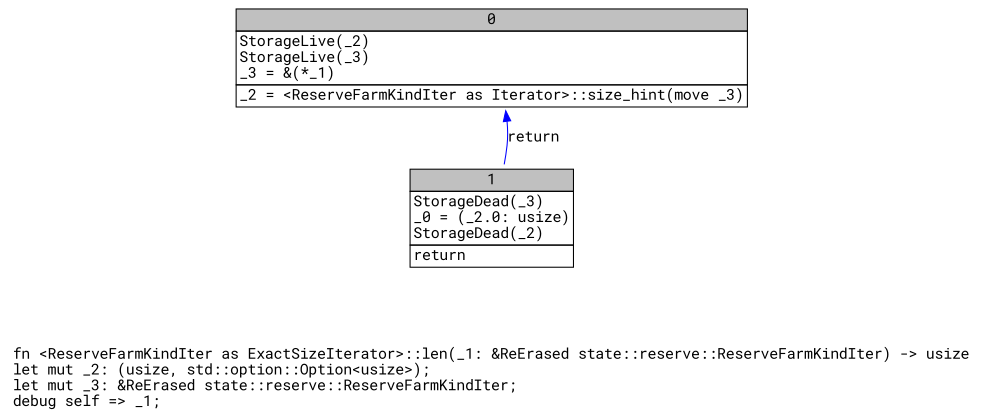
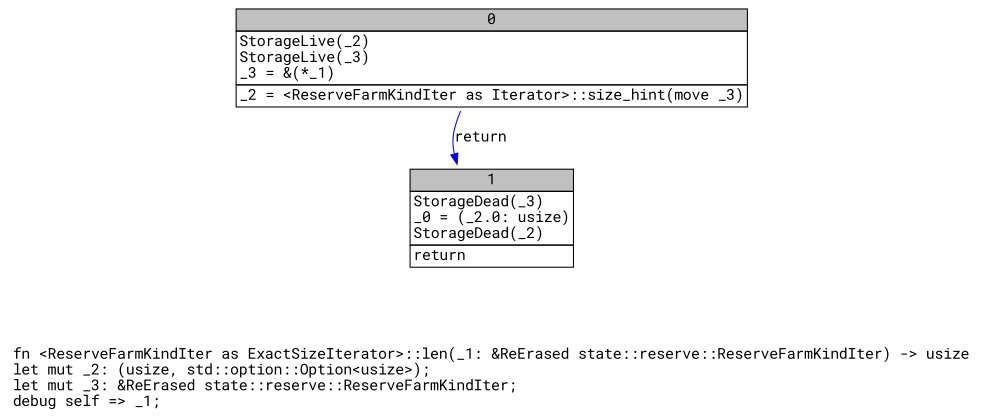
(507, 143) -> (454, 132)
